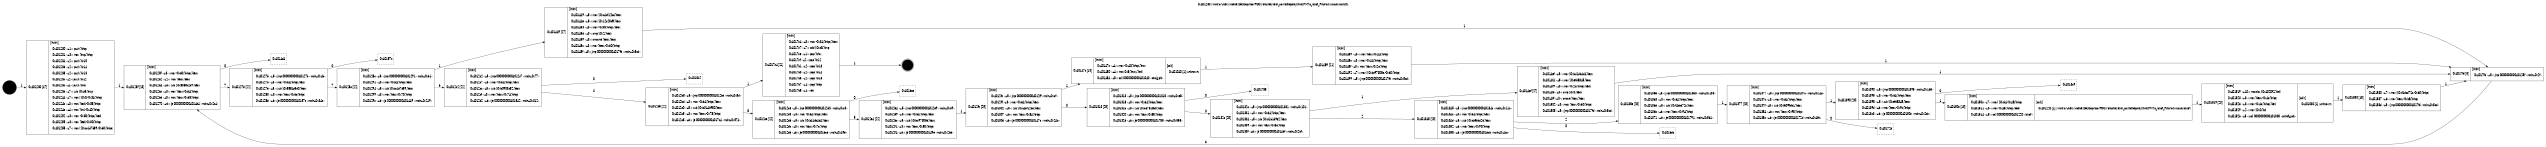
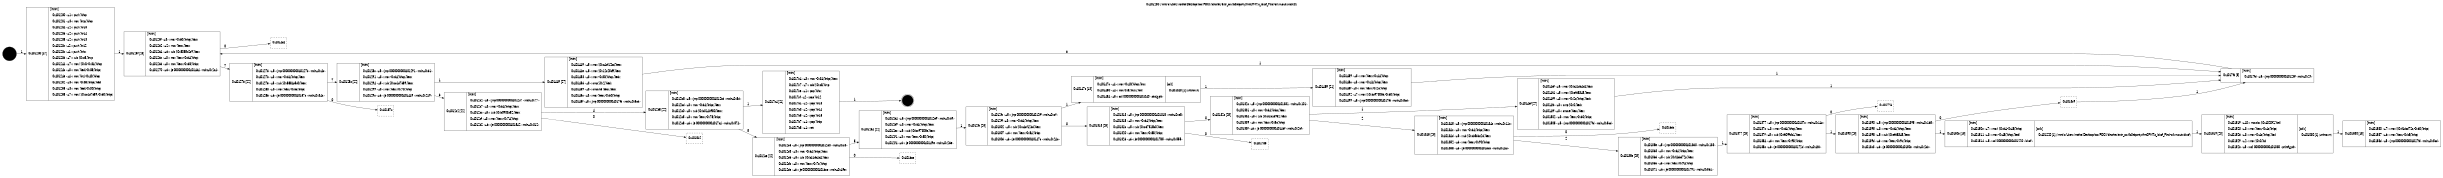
(2453, 84) -> (2161, 98)
